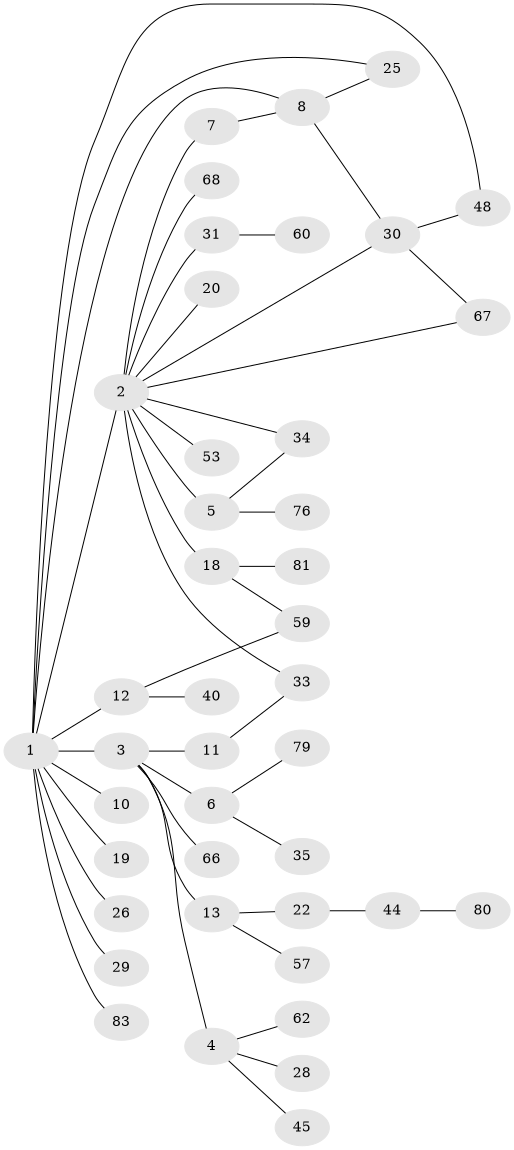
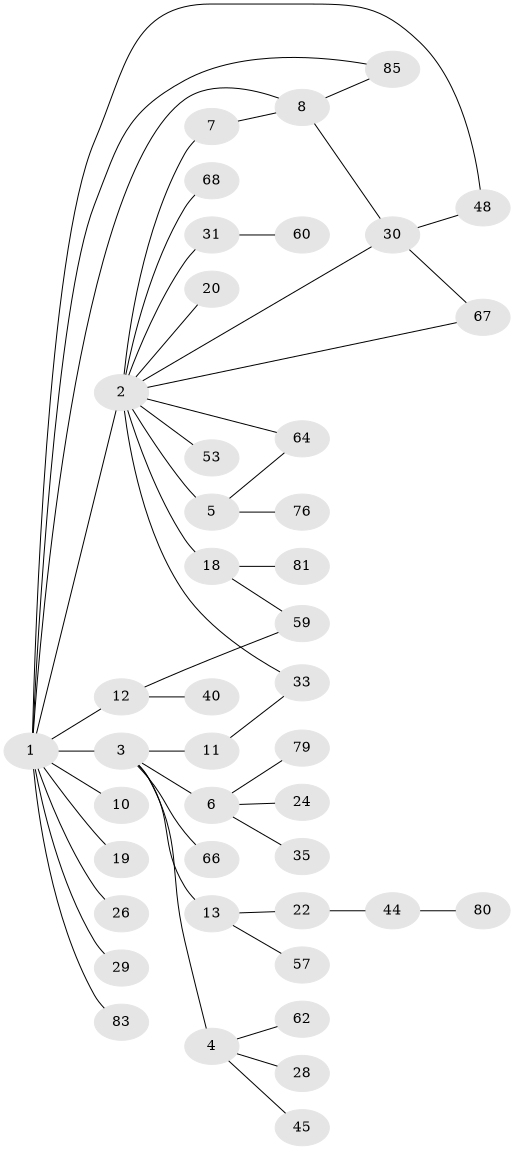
(393, 69) -> (393, 69)
(302, 439) -> (302, 439)
none -> (302, 802)
